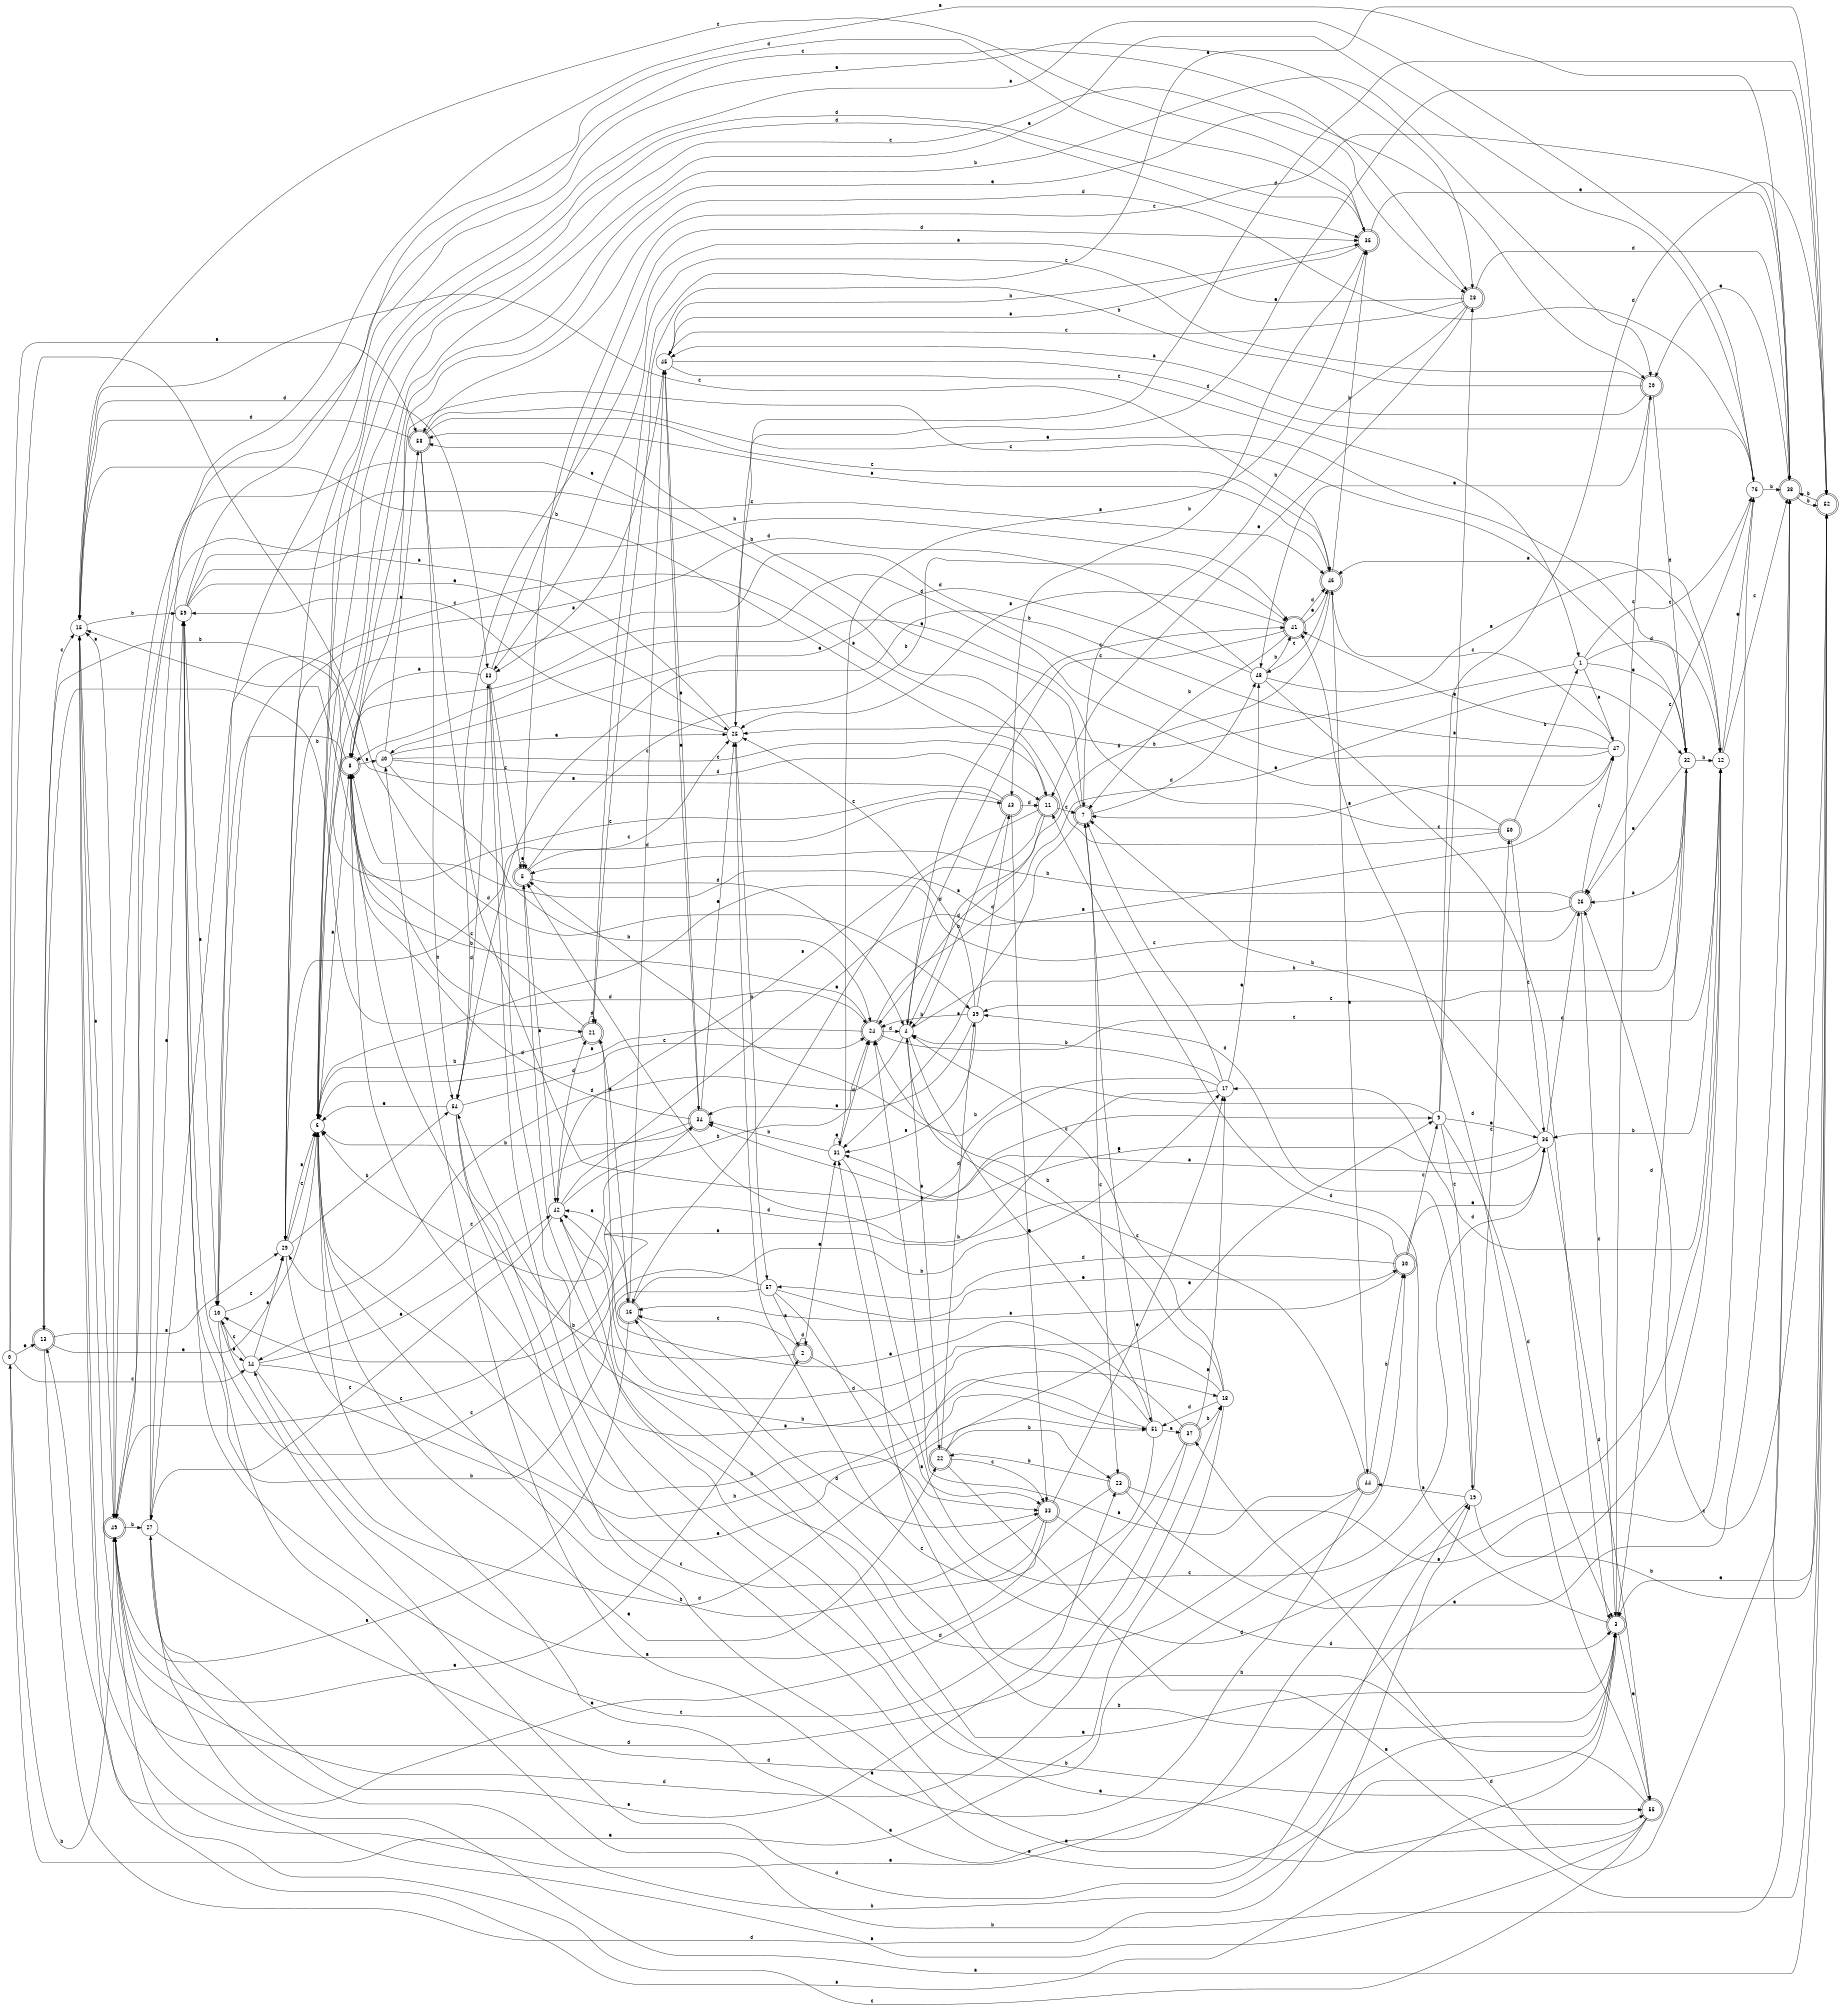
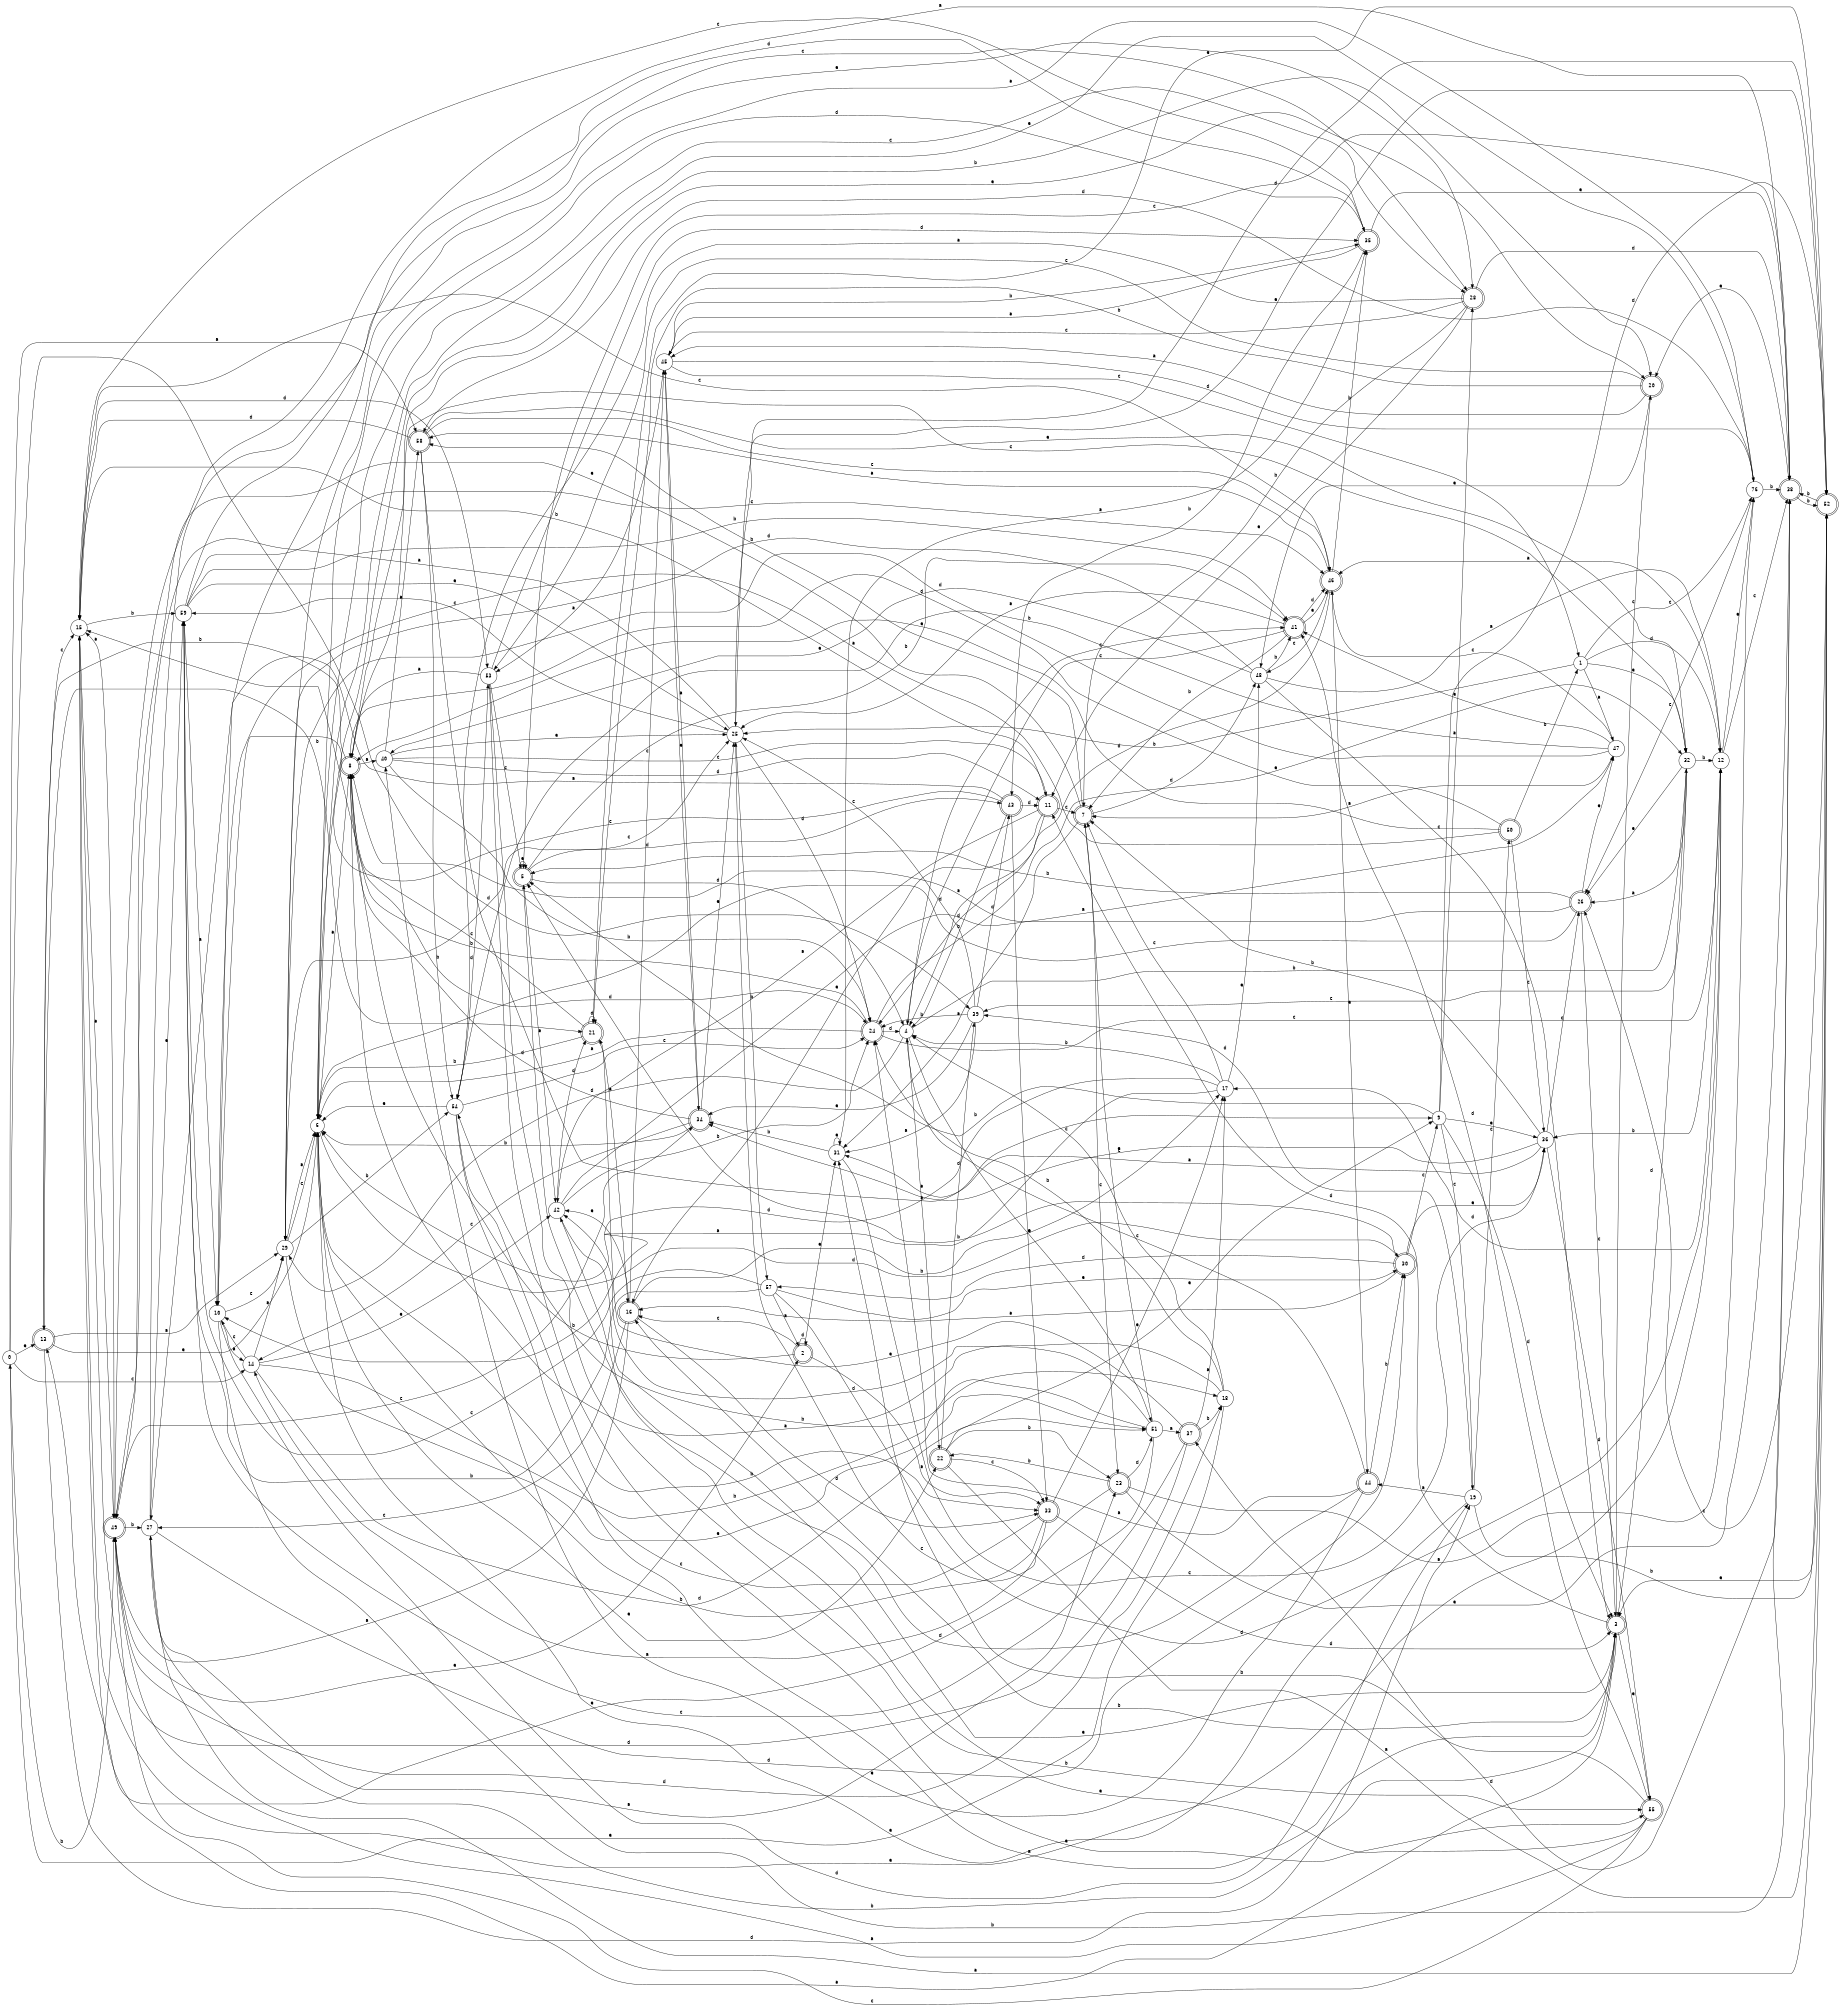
(509, 273) -> (826, 1263)
(1669, 563) -> none
(1599, 806) -> (1599, 806)
(854, 1095) -> (818, 865)
(358, 1391) -> (446, 1510)
(1192, 1413) -> (1142, 1461)
